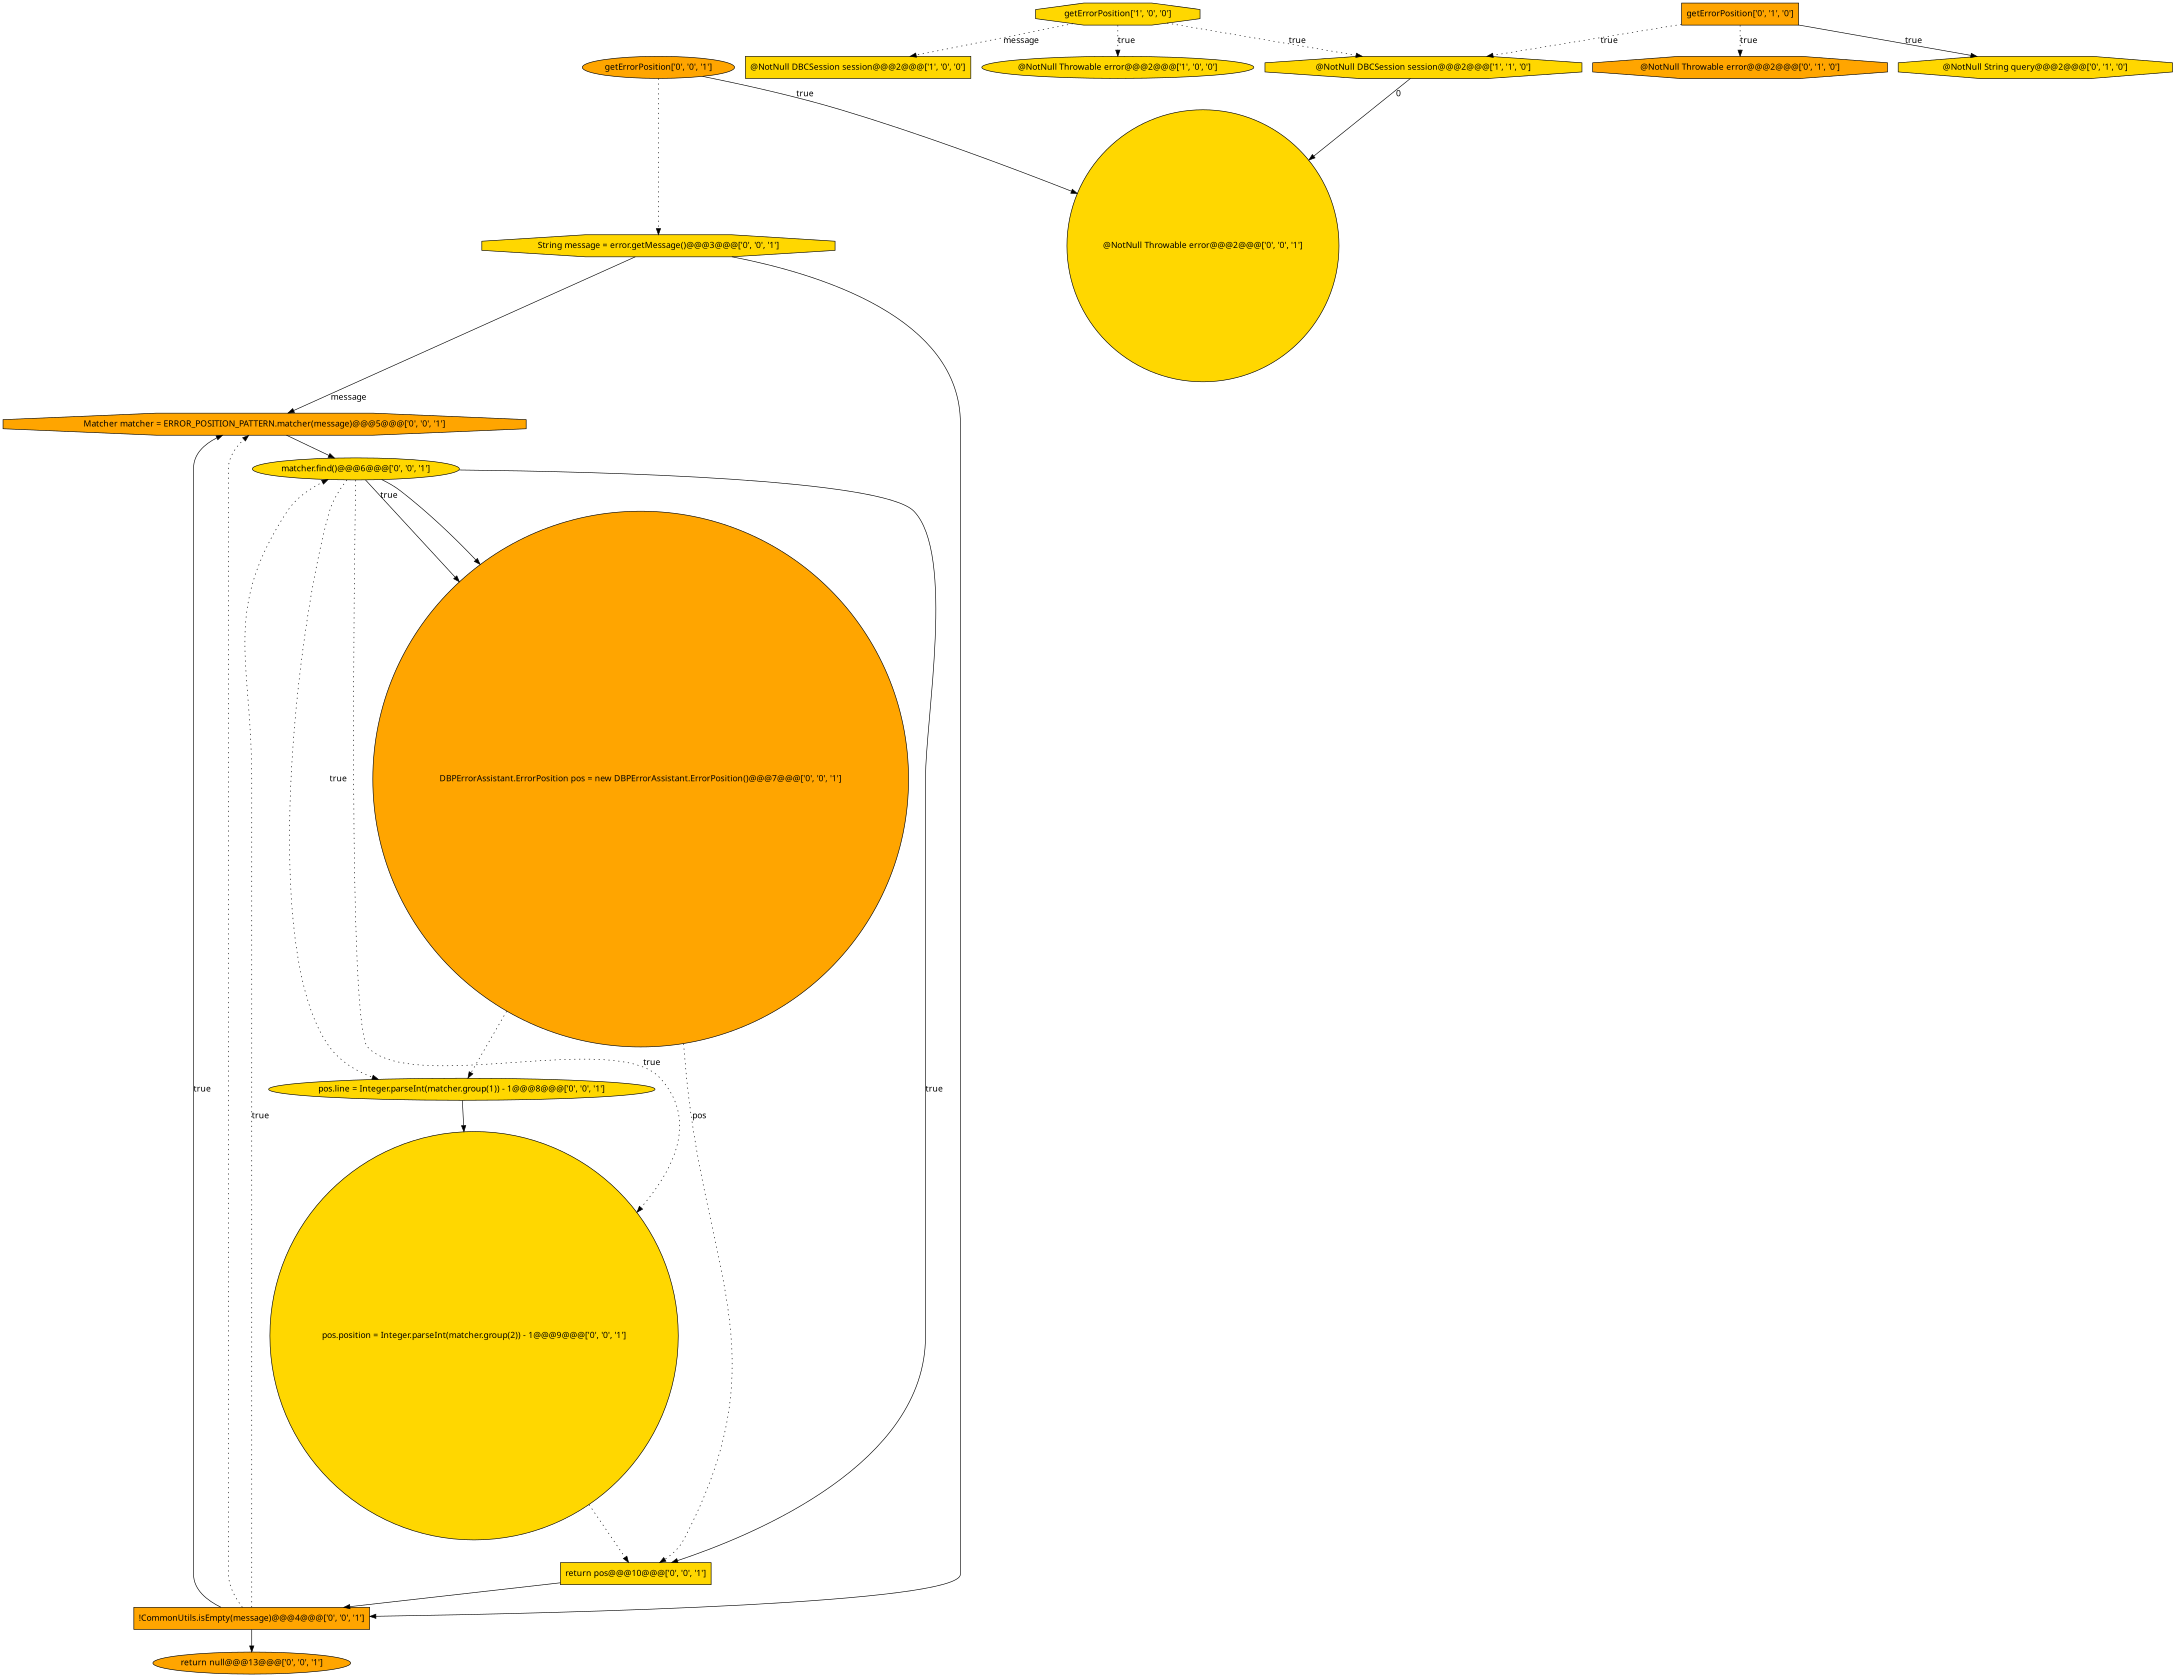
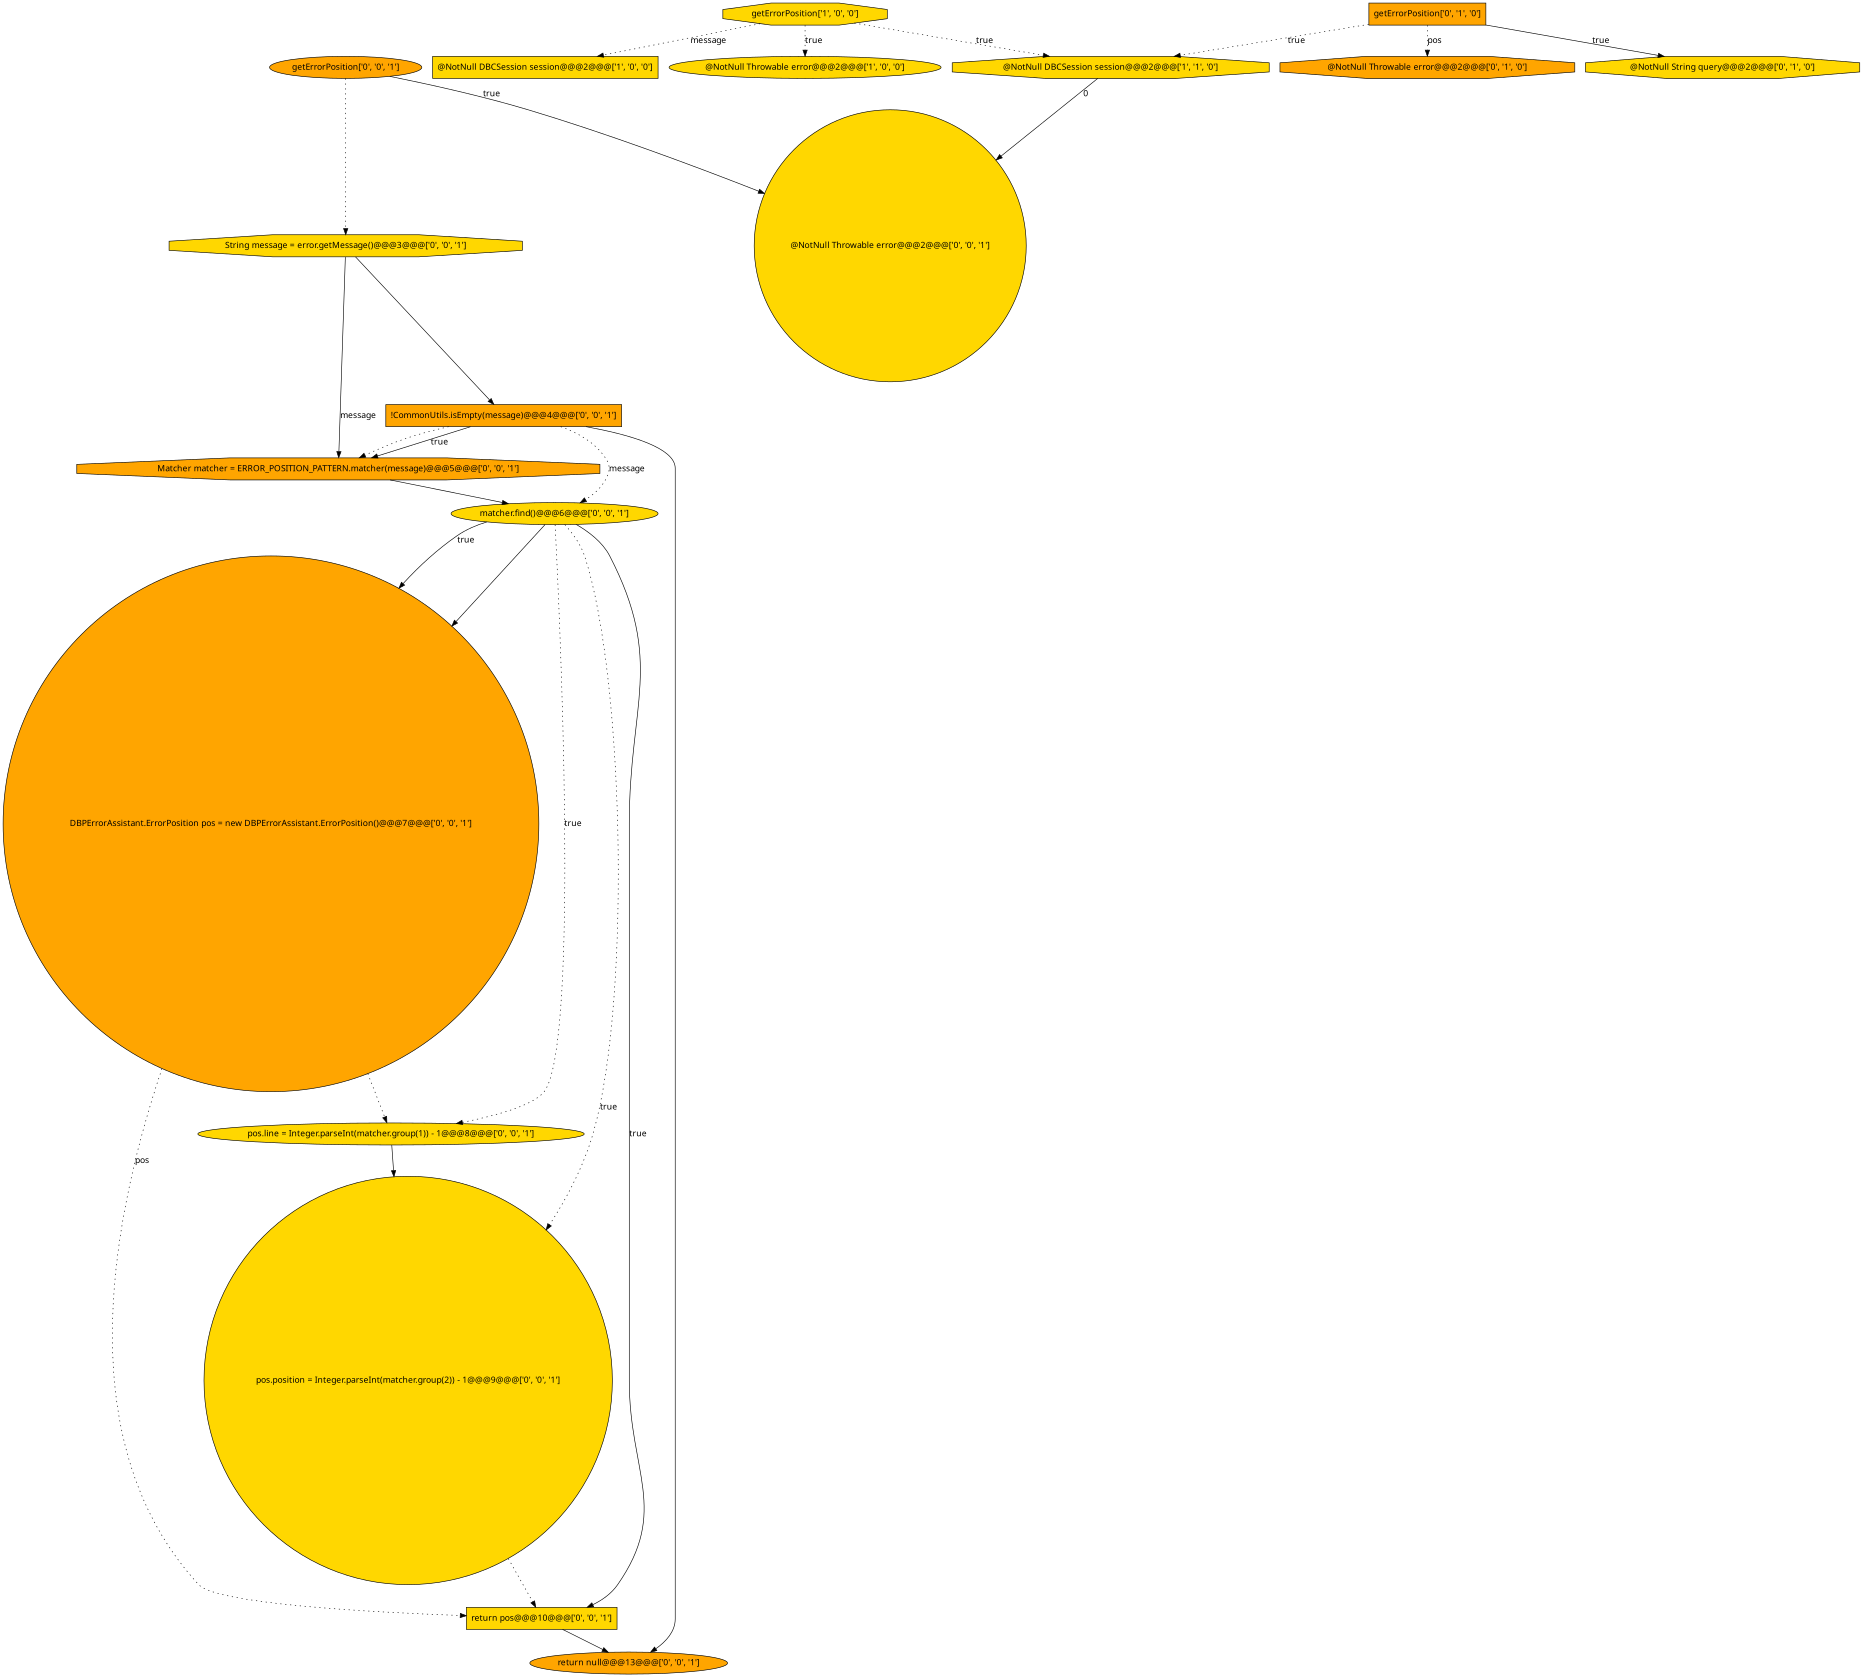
(1749, 41) -> (1435, 41)
(261, 1116) -> (627, 469)
(455, 1595) -> (583, 1639)
